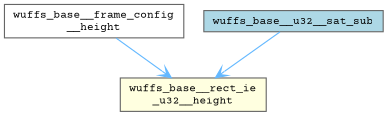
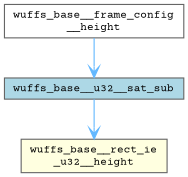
(139, 55) -> (94, 52)
